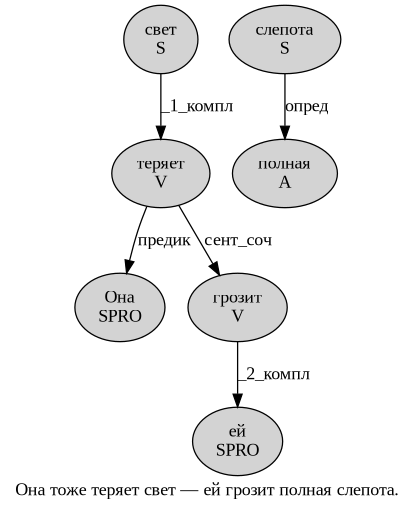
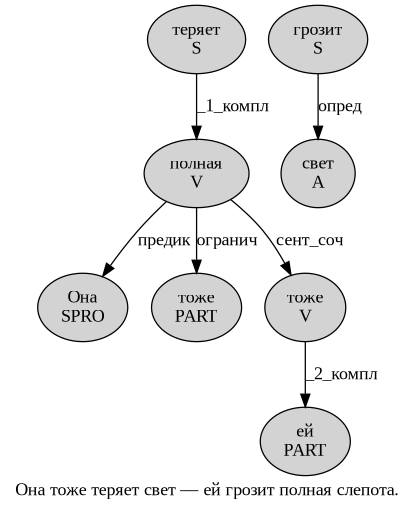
(161, 39) -> (197, 39)
(285, 39) -> (318, 39)
(161, 173) -> (197, 173)
(285, 173) -> (318, 173)
none -> (197, 307)
(238, 307) -> (305, 307)
(238, 441) -> (305, 441)
